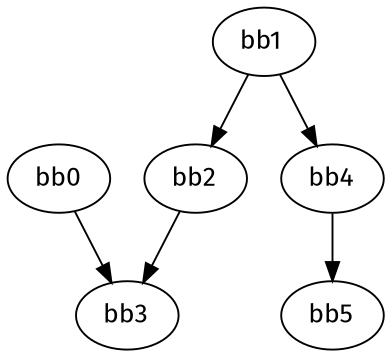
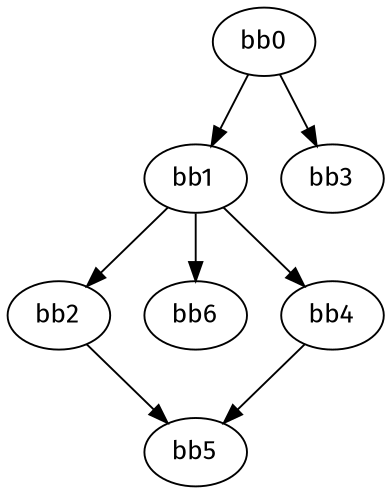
none -> (234, 102)
(166, 238) -> (120, 377)
none -> (196, 315)
